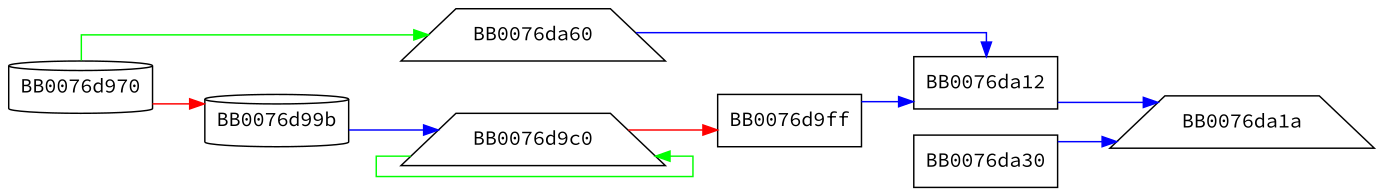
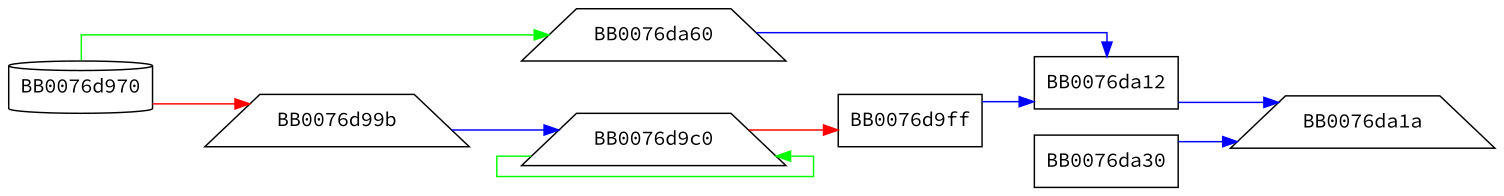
(277, 121) -> (337, 121)
